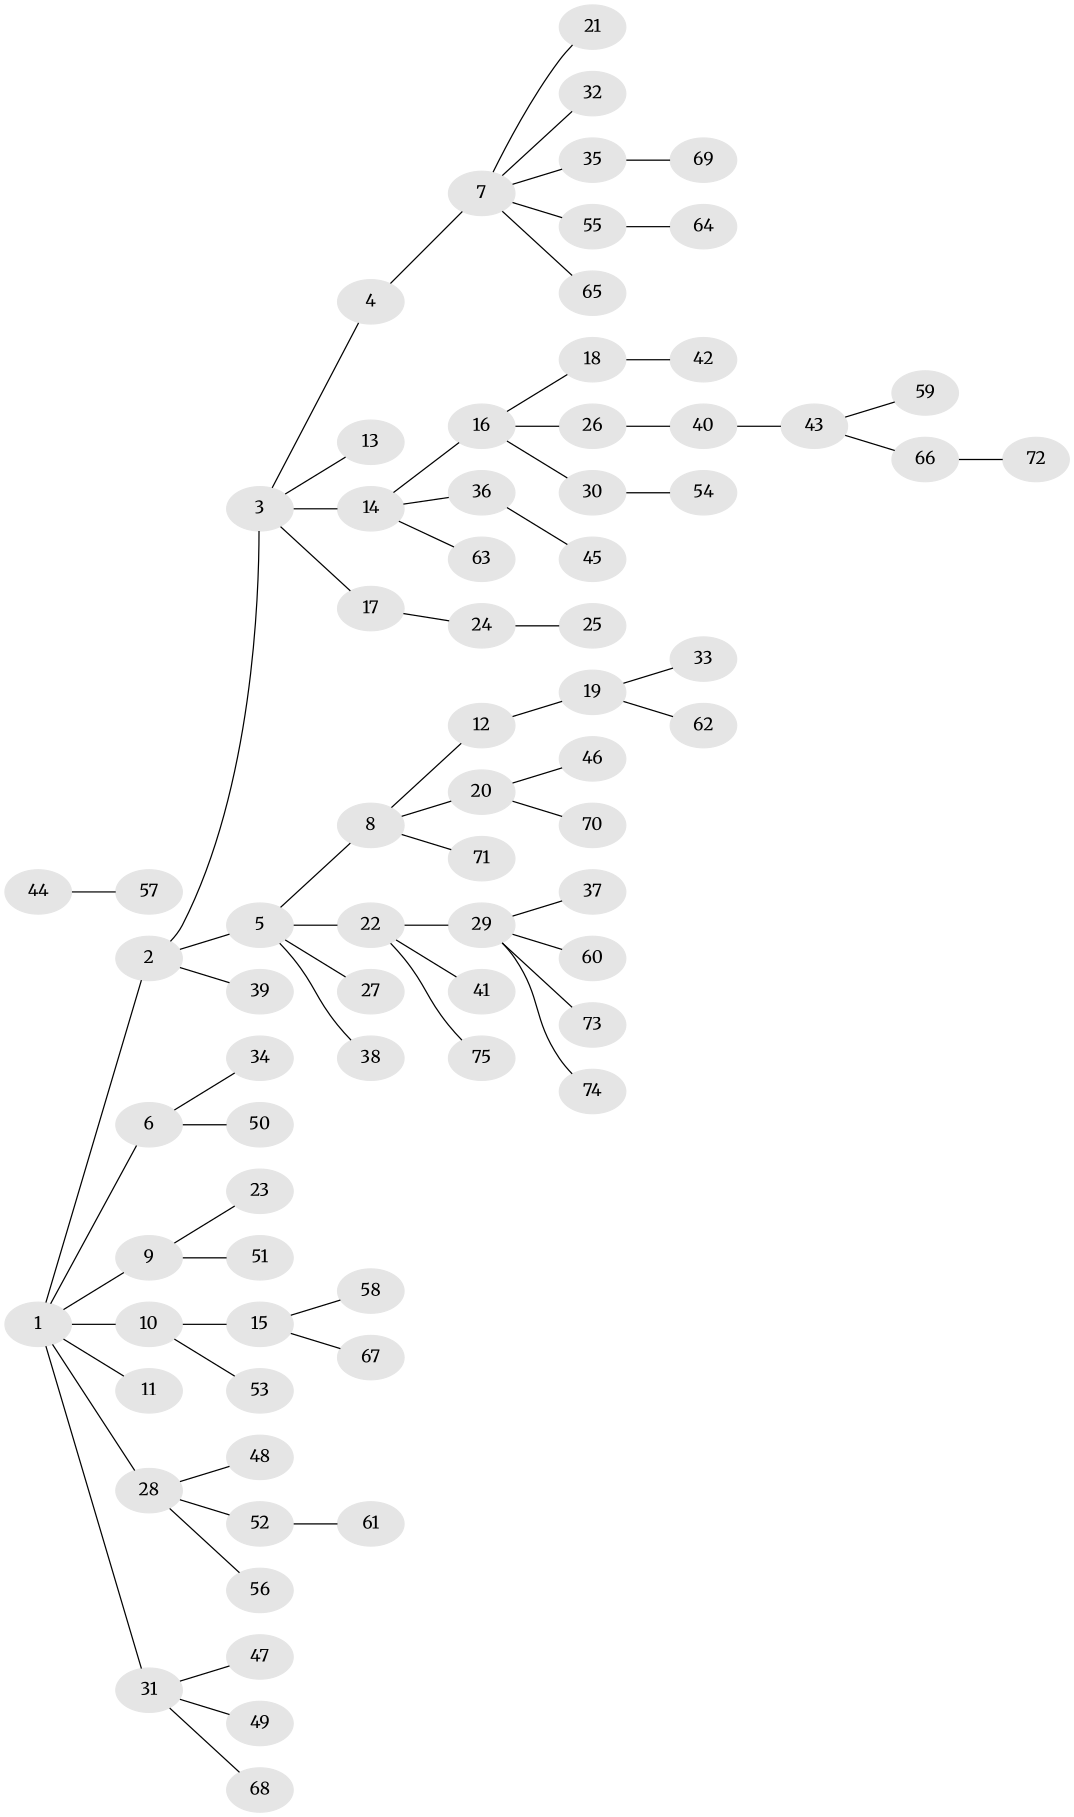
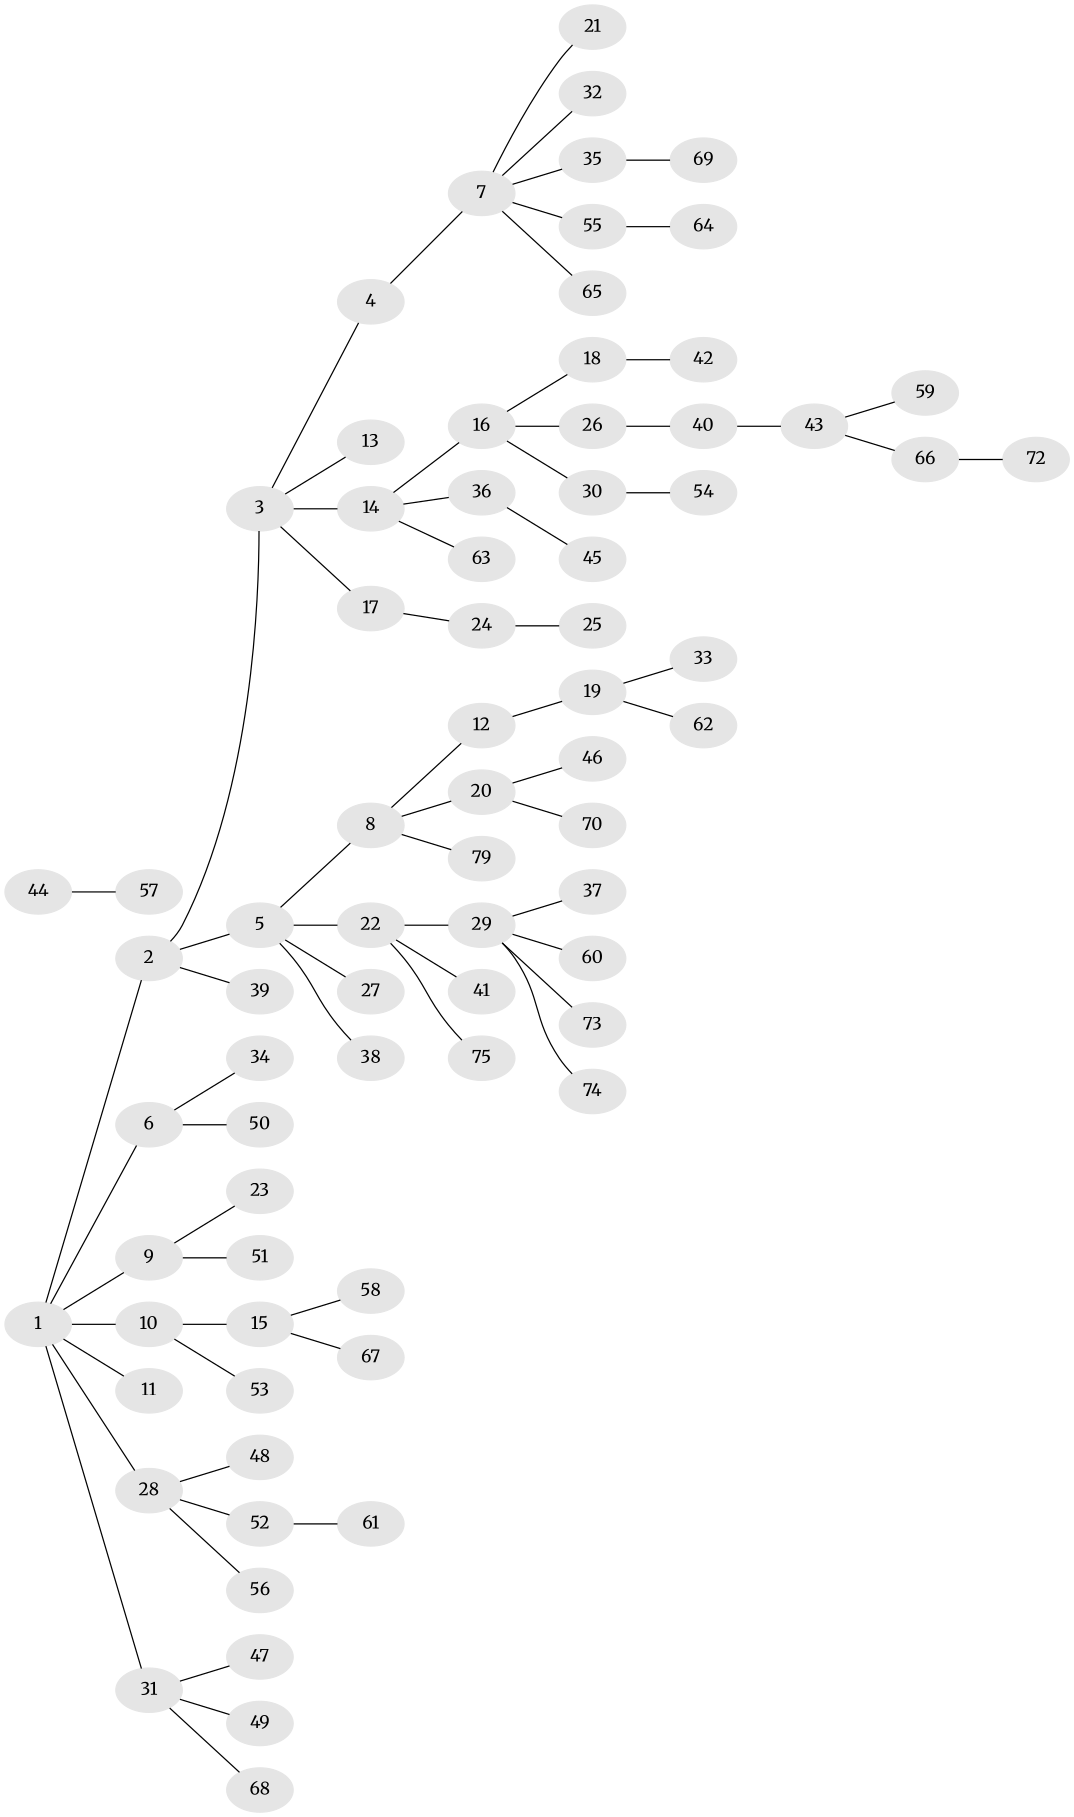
(482, 859) -> (482, 859)
